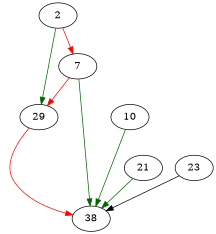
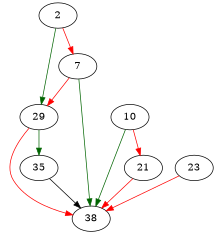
none -> (136, 139)
none -> (39, 168)
(120, 191) -> (120, 191)
(146, 192) -> (146, 192)
